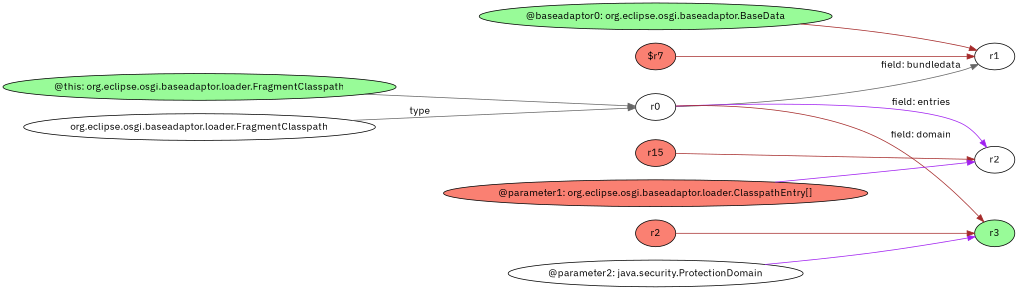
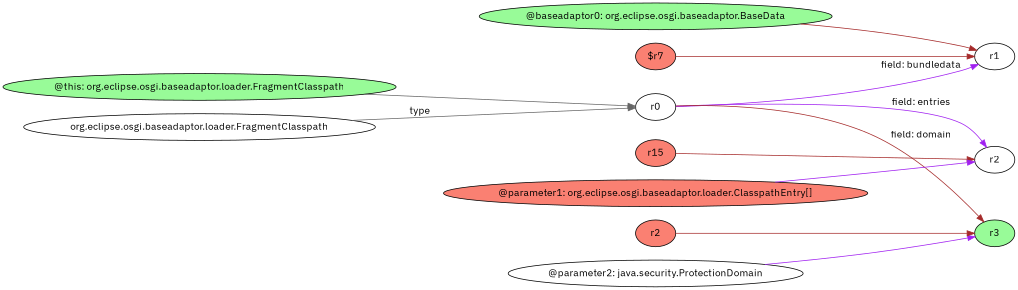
(825, 96) -> (825, 96)
